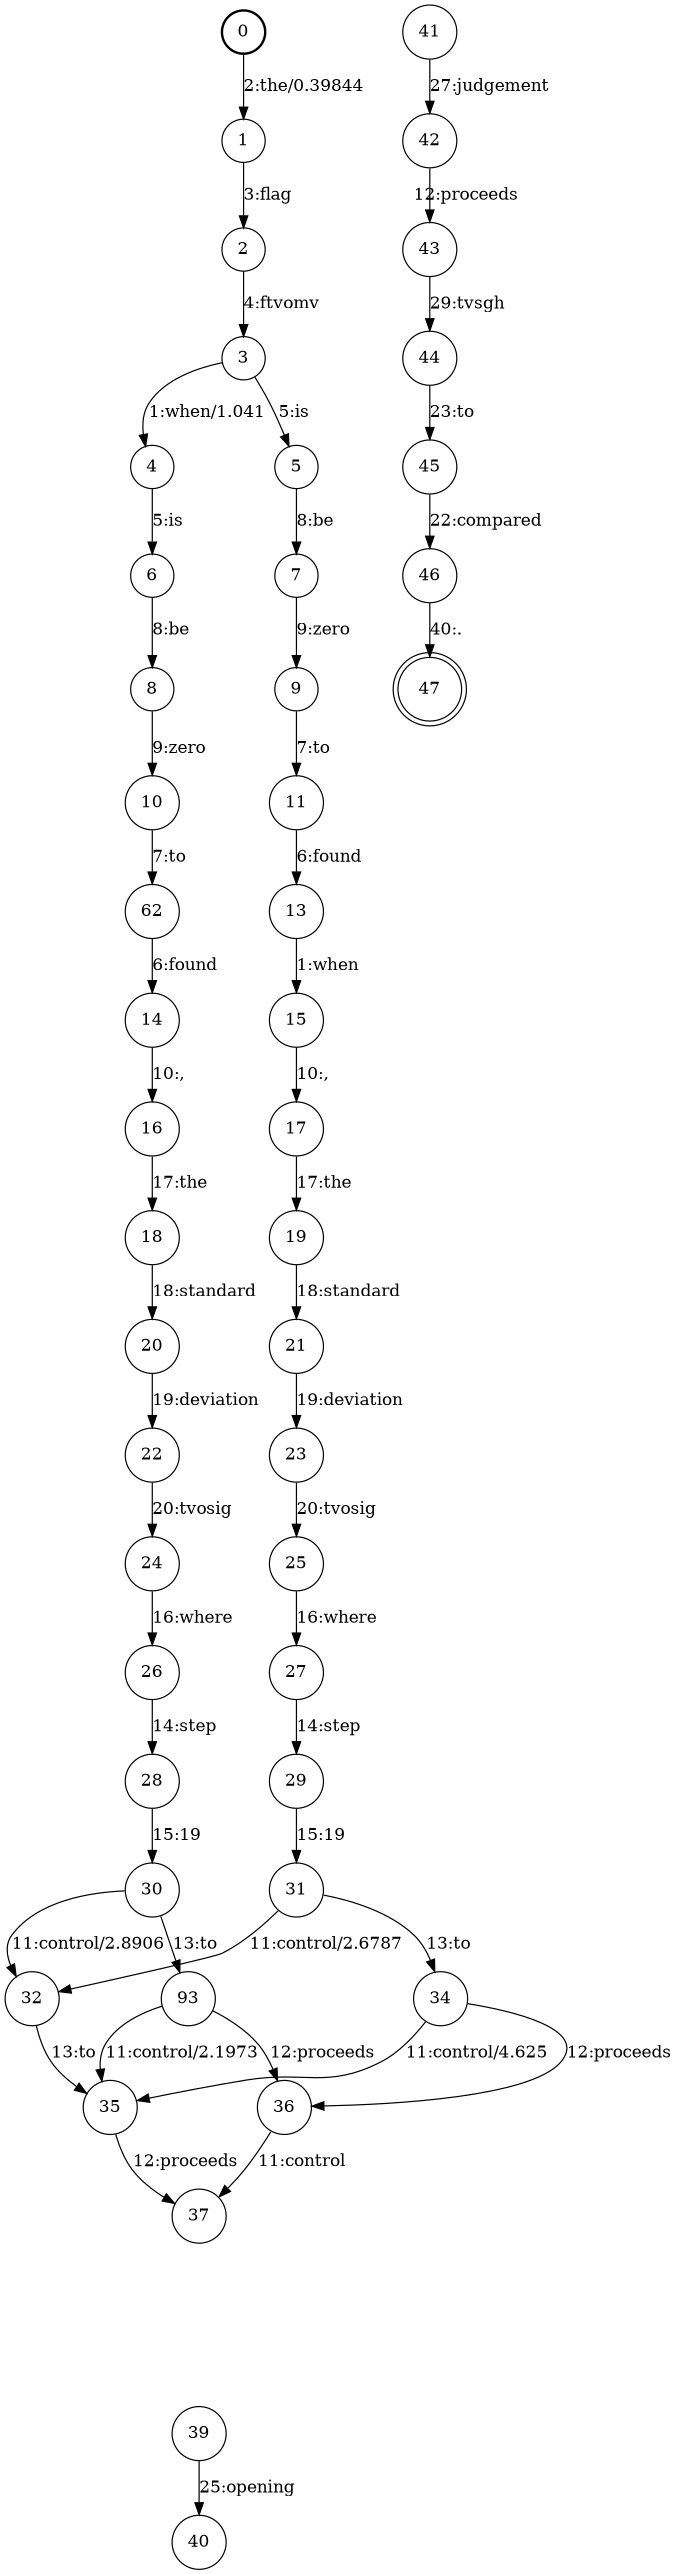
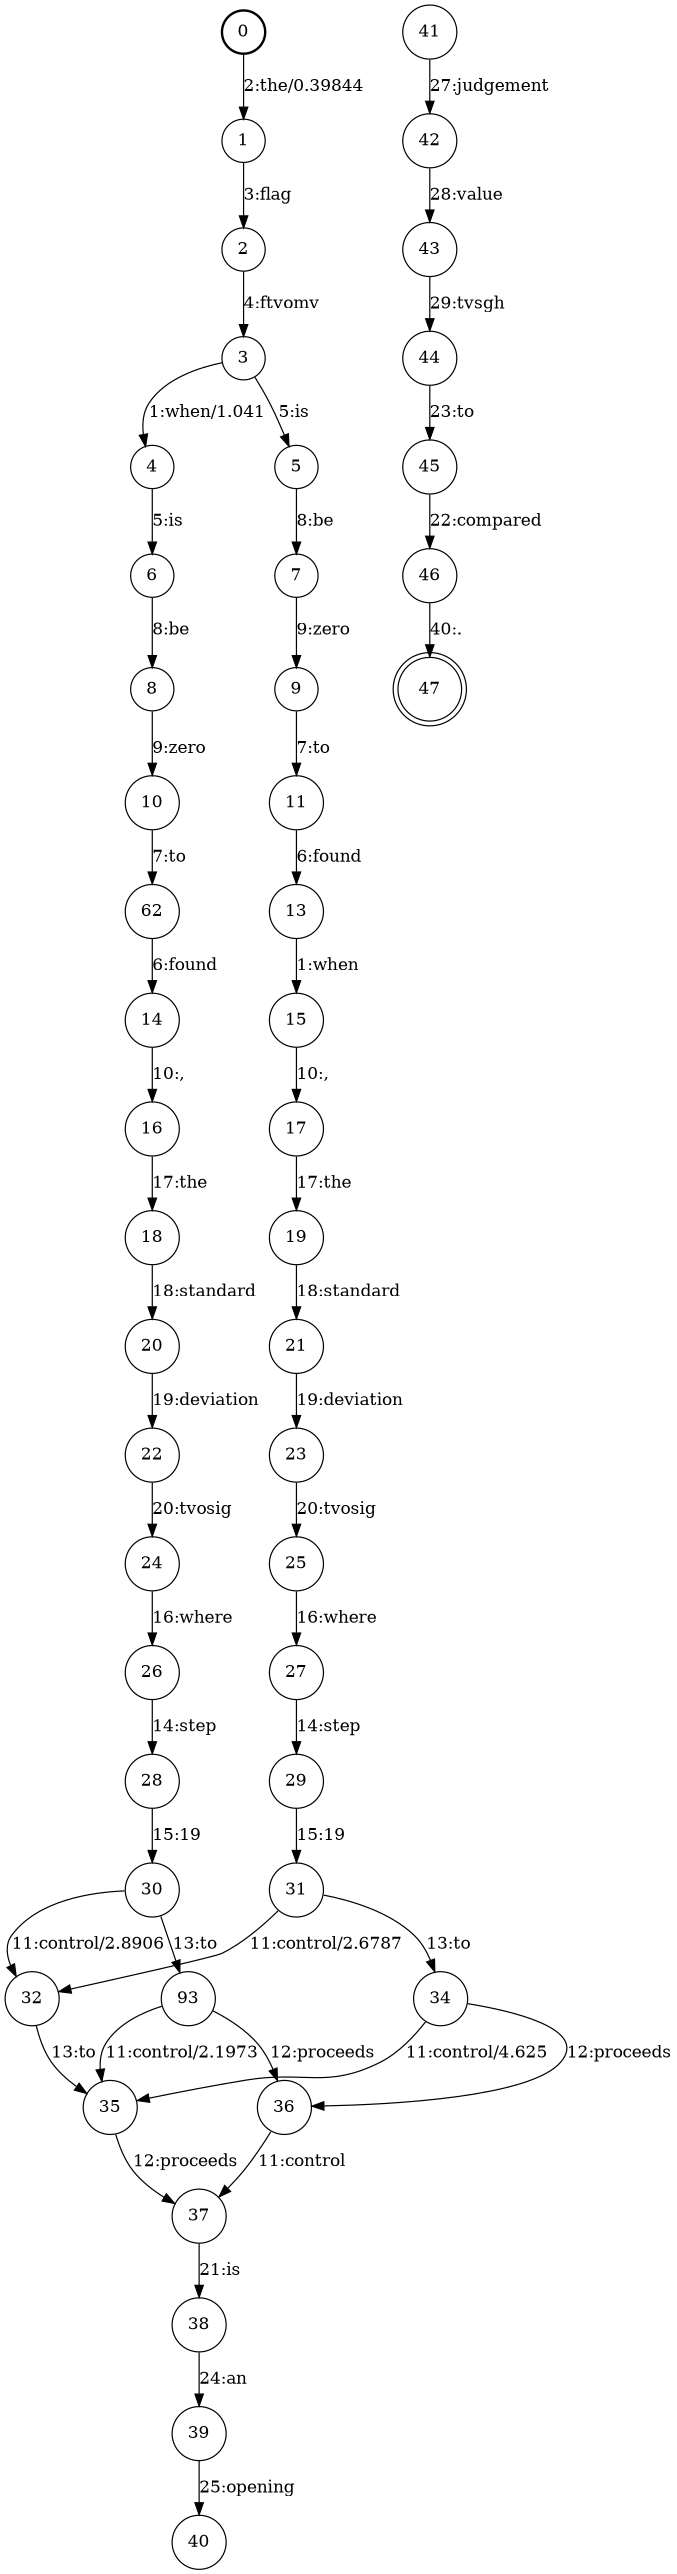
(466, 195) -> (466, 195)
none -> (199, 2325)
